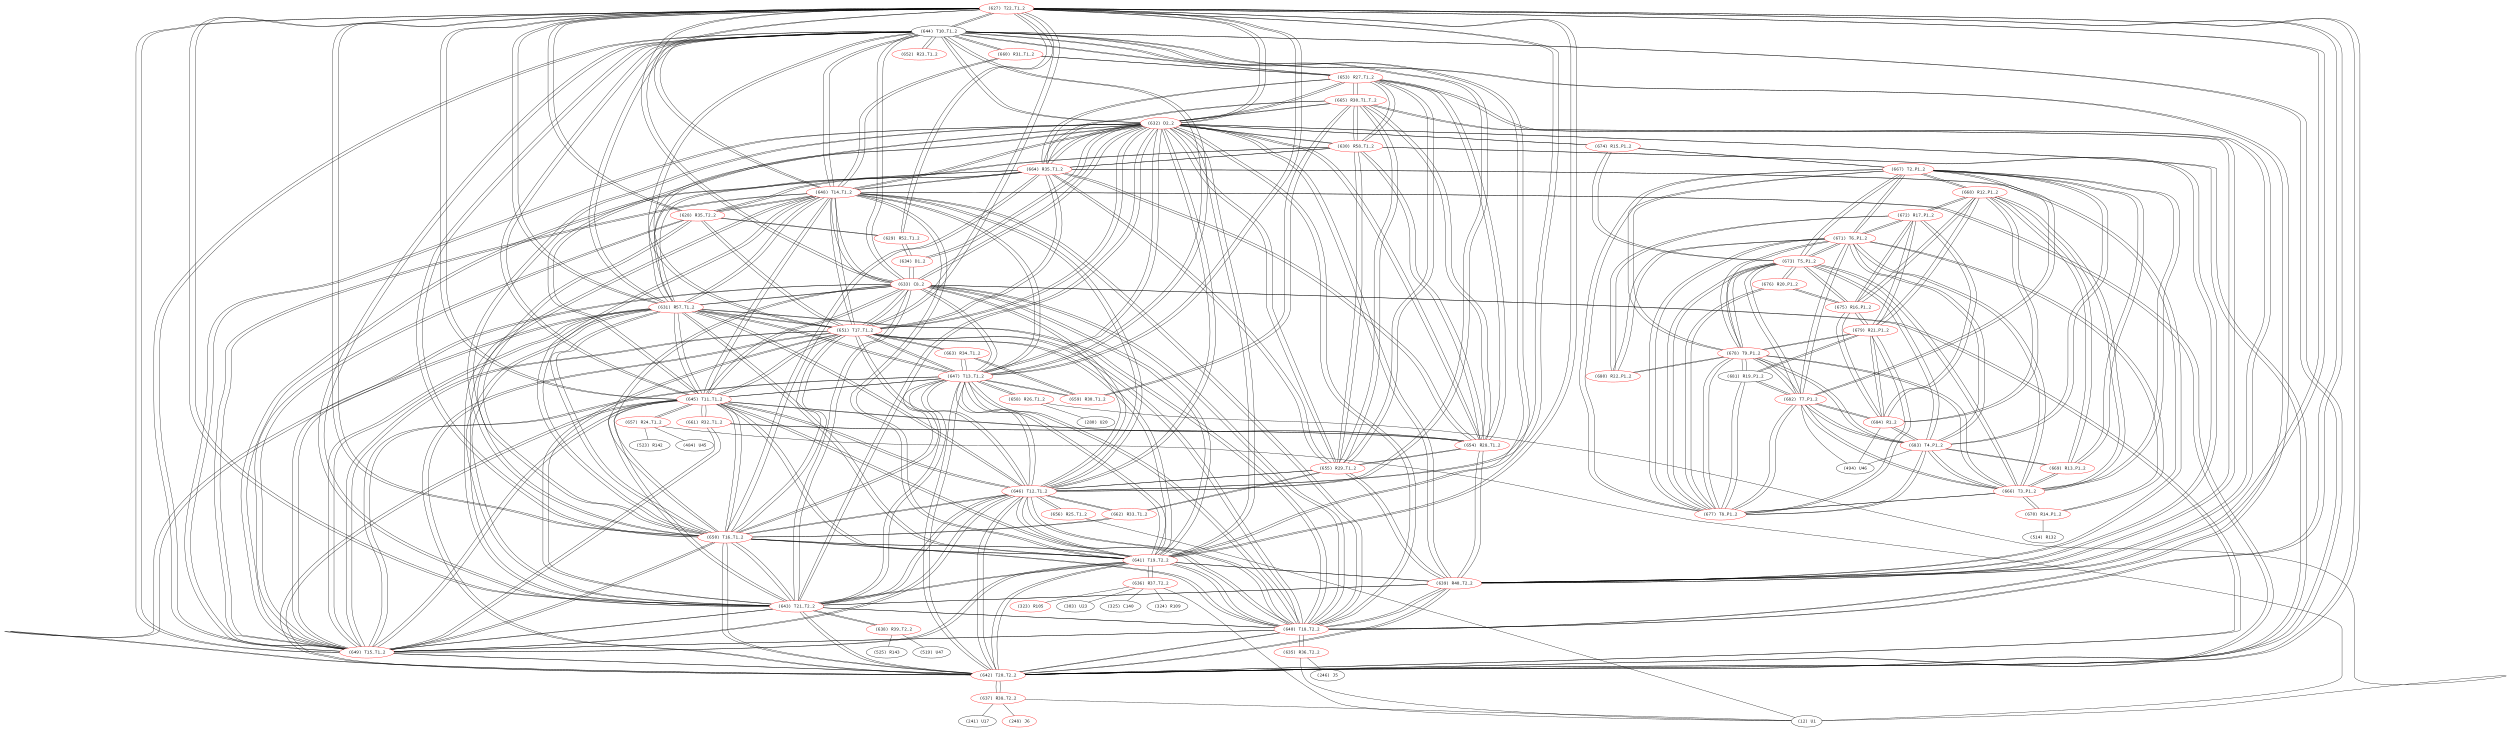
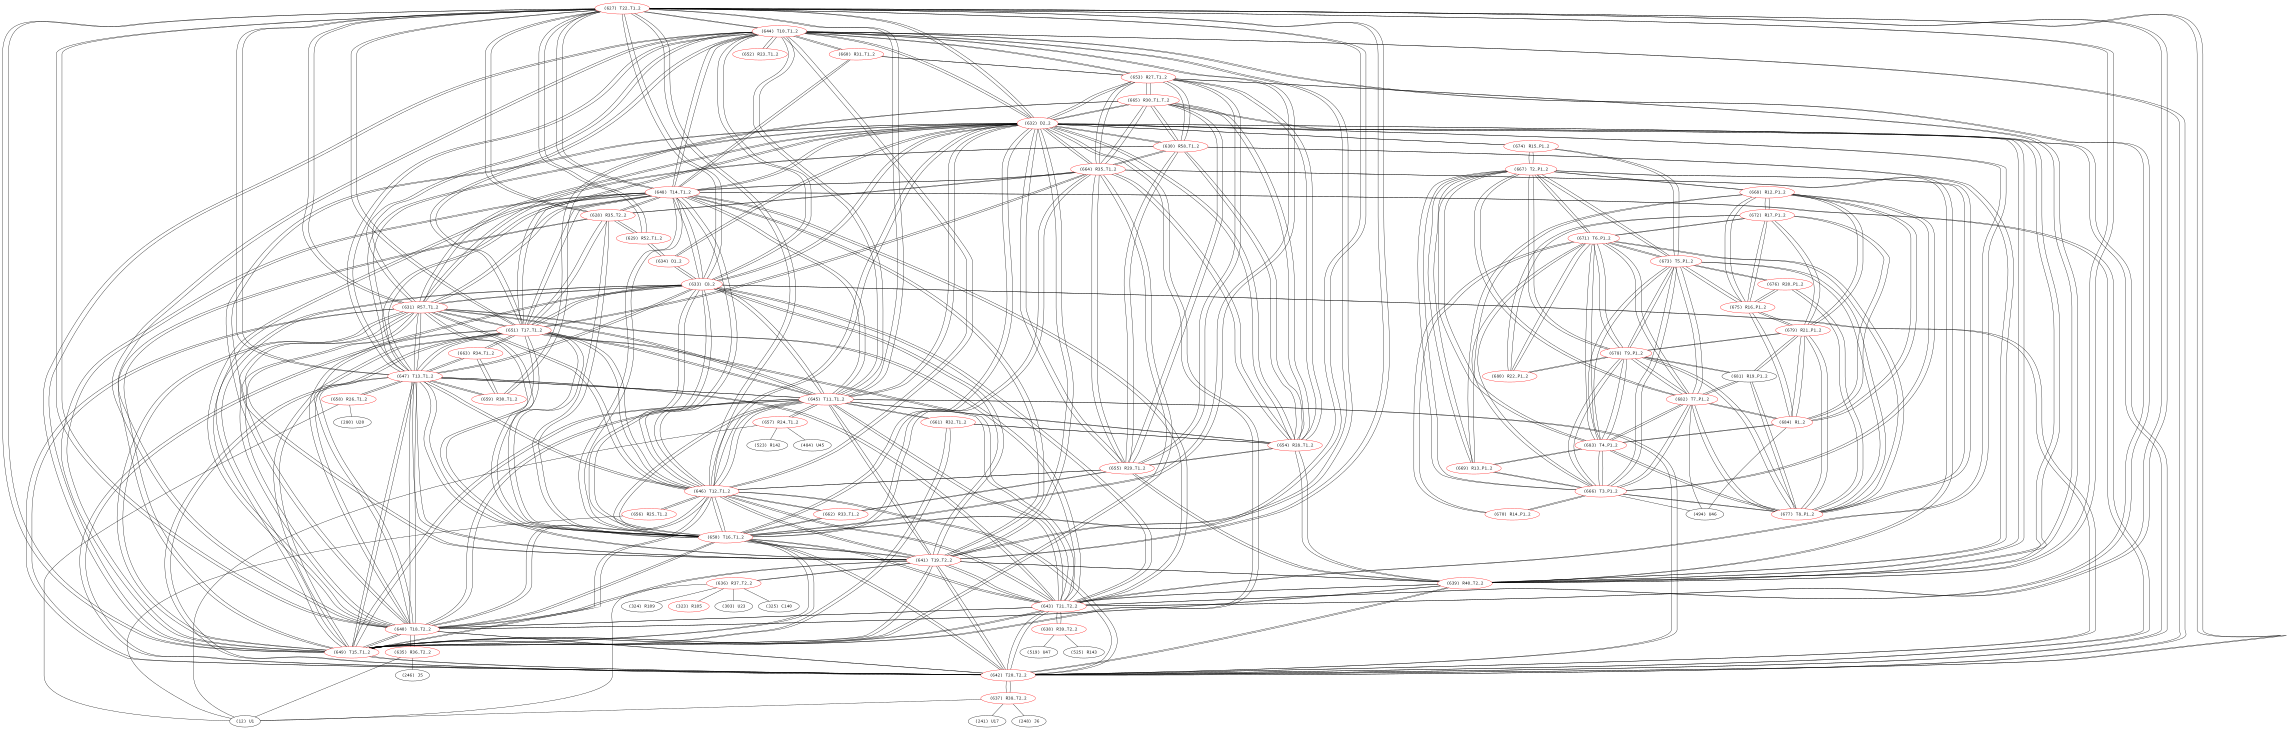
(939, 31) -> (779, 31)
(1889, 457) -> (1654, 503)
(2043, 537) -> none
(1019, 721) -> (1029, 721)
